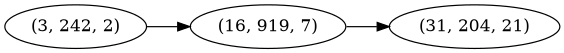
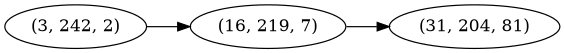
(268, 27) -> (268, 27)
(475, 27) -> (475, 27)
